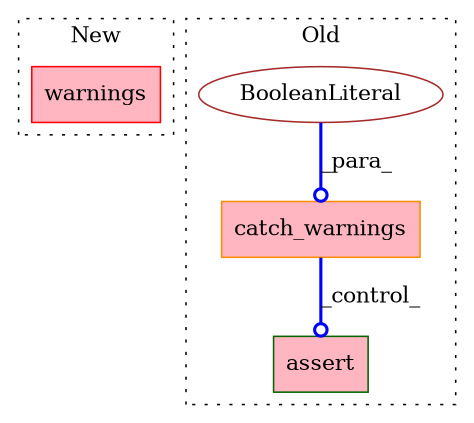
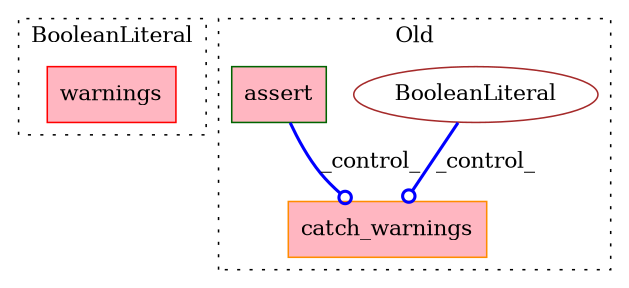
(96, 36) -> (112, 36)
(356, 162) -> (485, 162)
(321, 291) -> (311, 161)
